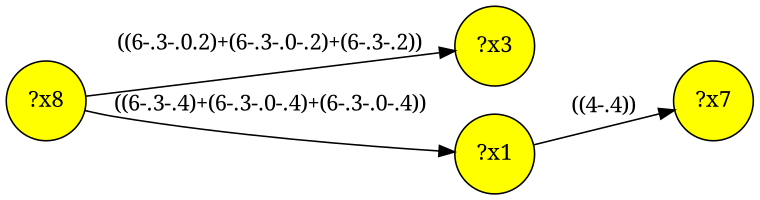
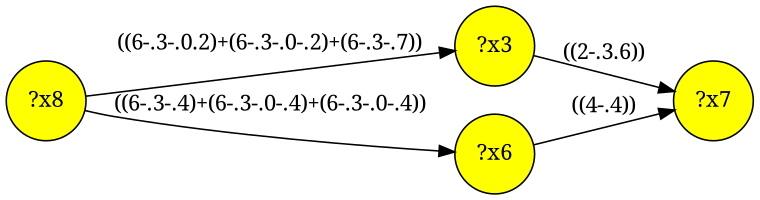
(270, 44) -> (270, 44)
none -> (596, 72)
(495, 154) -> (495, 154)
